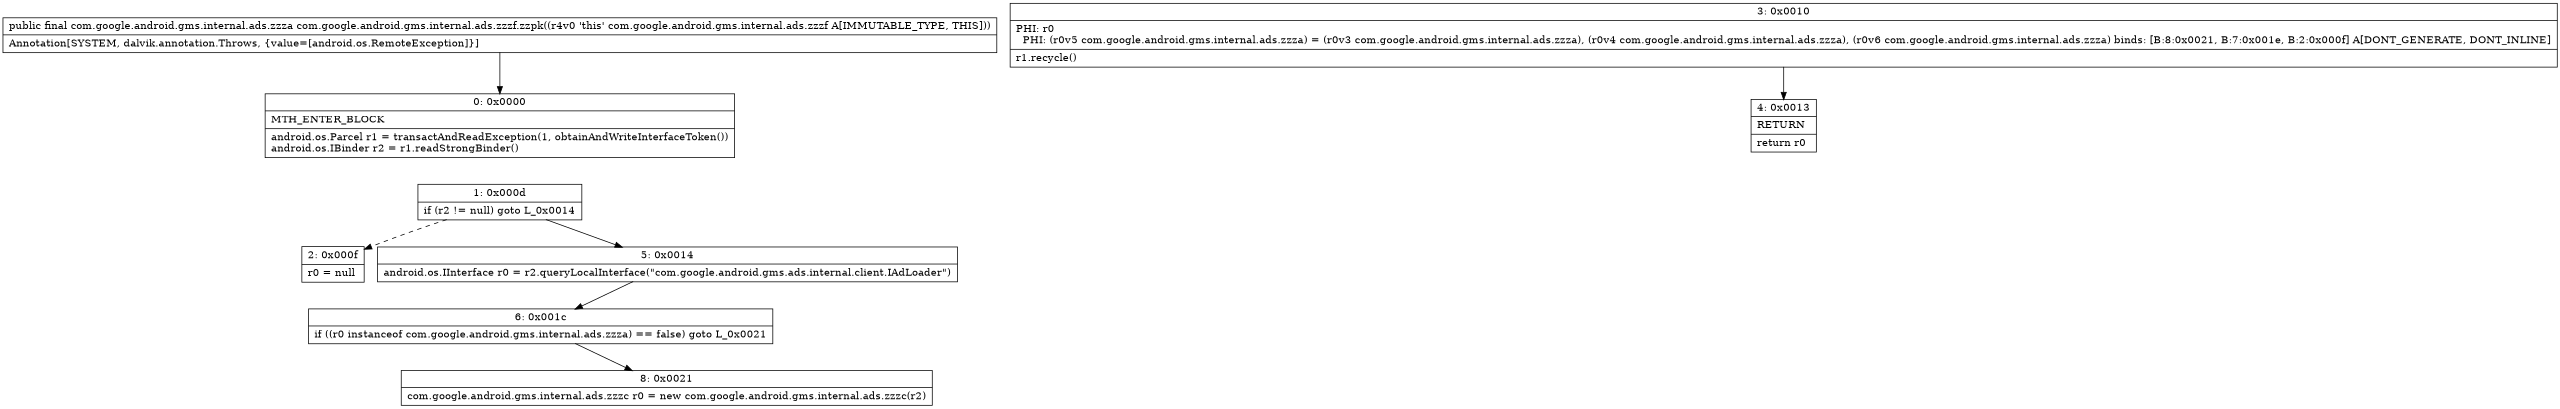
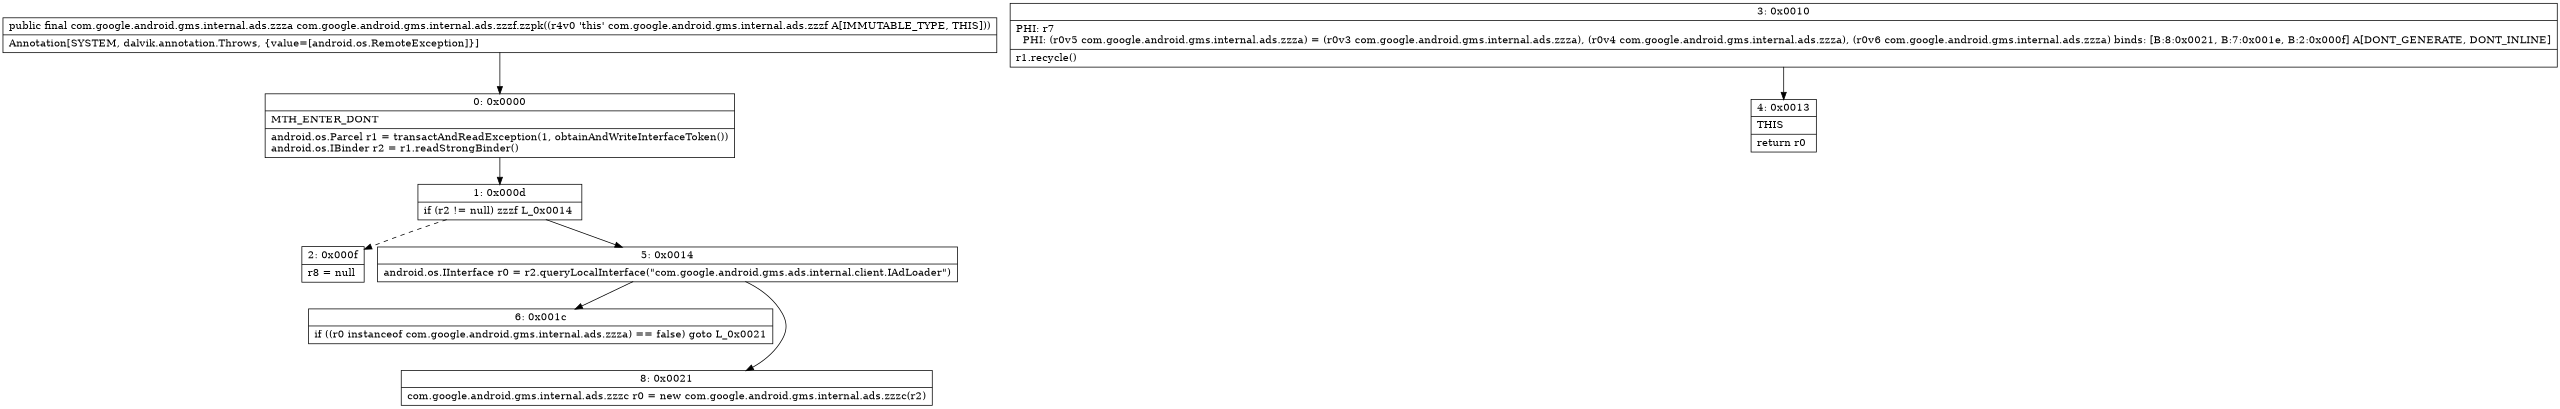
(1037, 29) -> (1037, 29)
(328, 119) -> (325, 119)
(1781, 125) -> (1771, 125)
none -> (500, 167)
(500, 211) -> (498, 211)
(332, 273) -> (332, 273)
(600, 355) -> (786, 322)
